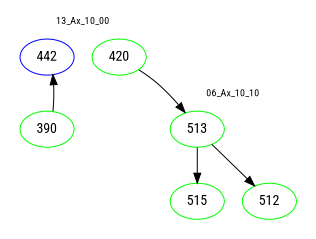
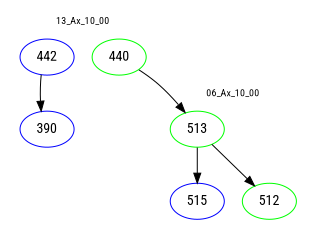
(119, 57) -> (119, 57)
(233, 94) -> (233, 94)
(54, 98) -> (40, 88)
(47, 129) -> (47, 129)
(197, 201) -> (197, 201)
